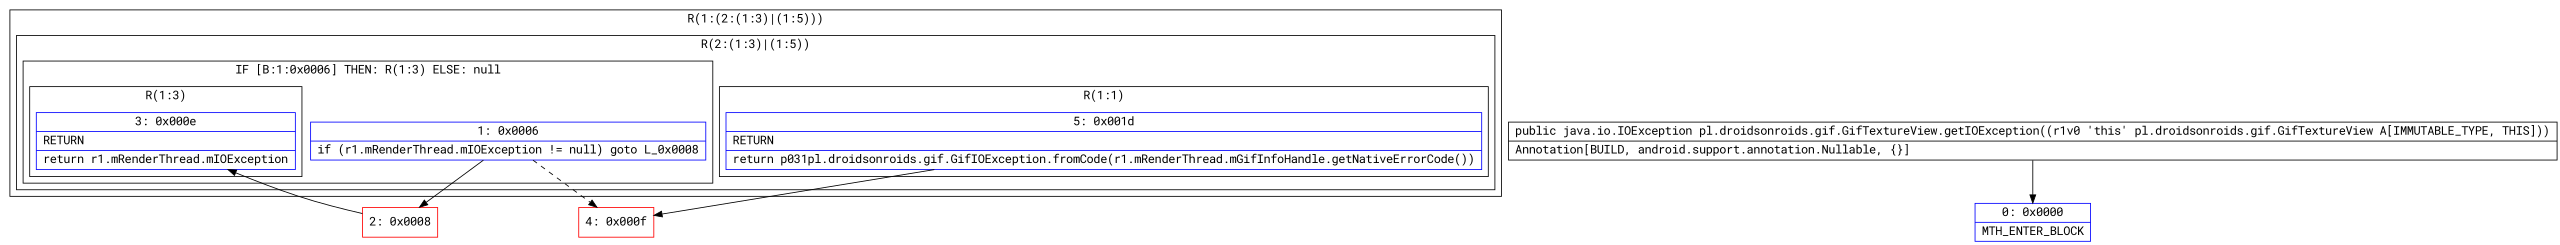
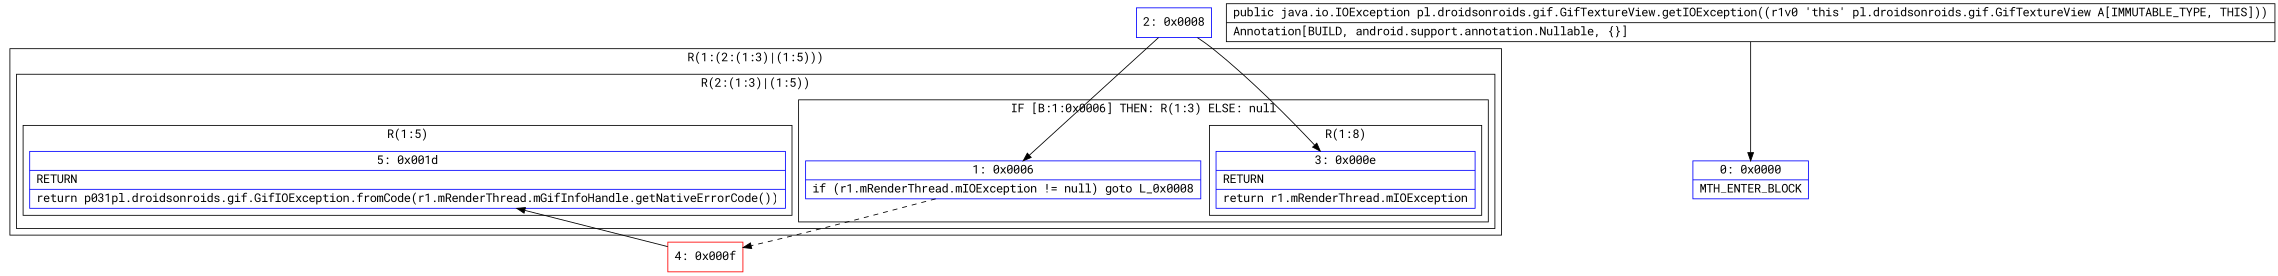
(166, 96) -> (1346, 135)
(1104, 96) -> (408, 135)
(459, 178) -> (1097, 93)
(846, 184) -> (575, 223)
(400, 222) -> (1174, 23)
